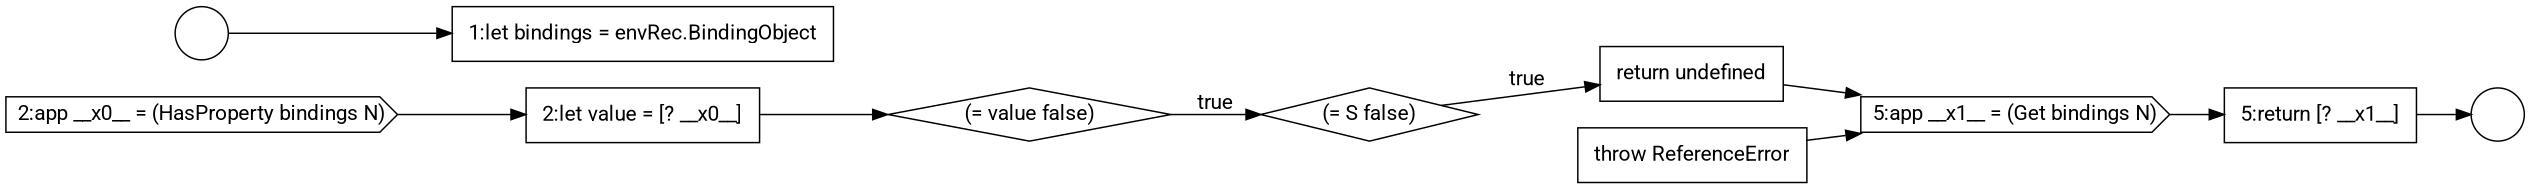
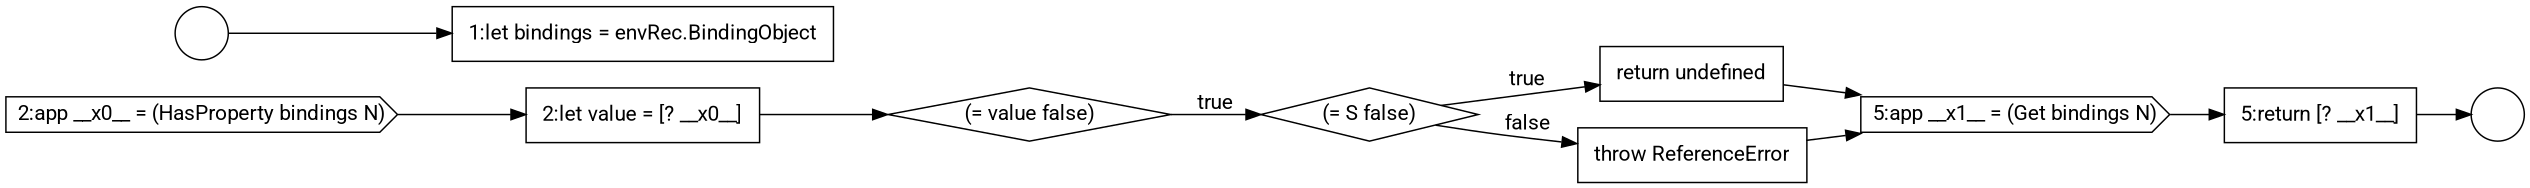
none -> (1498, 134)
